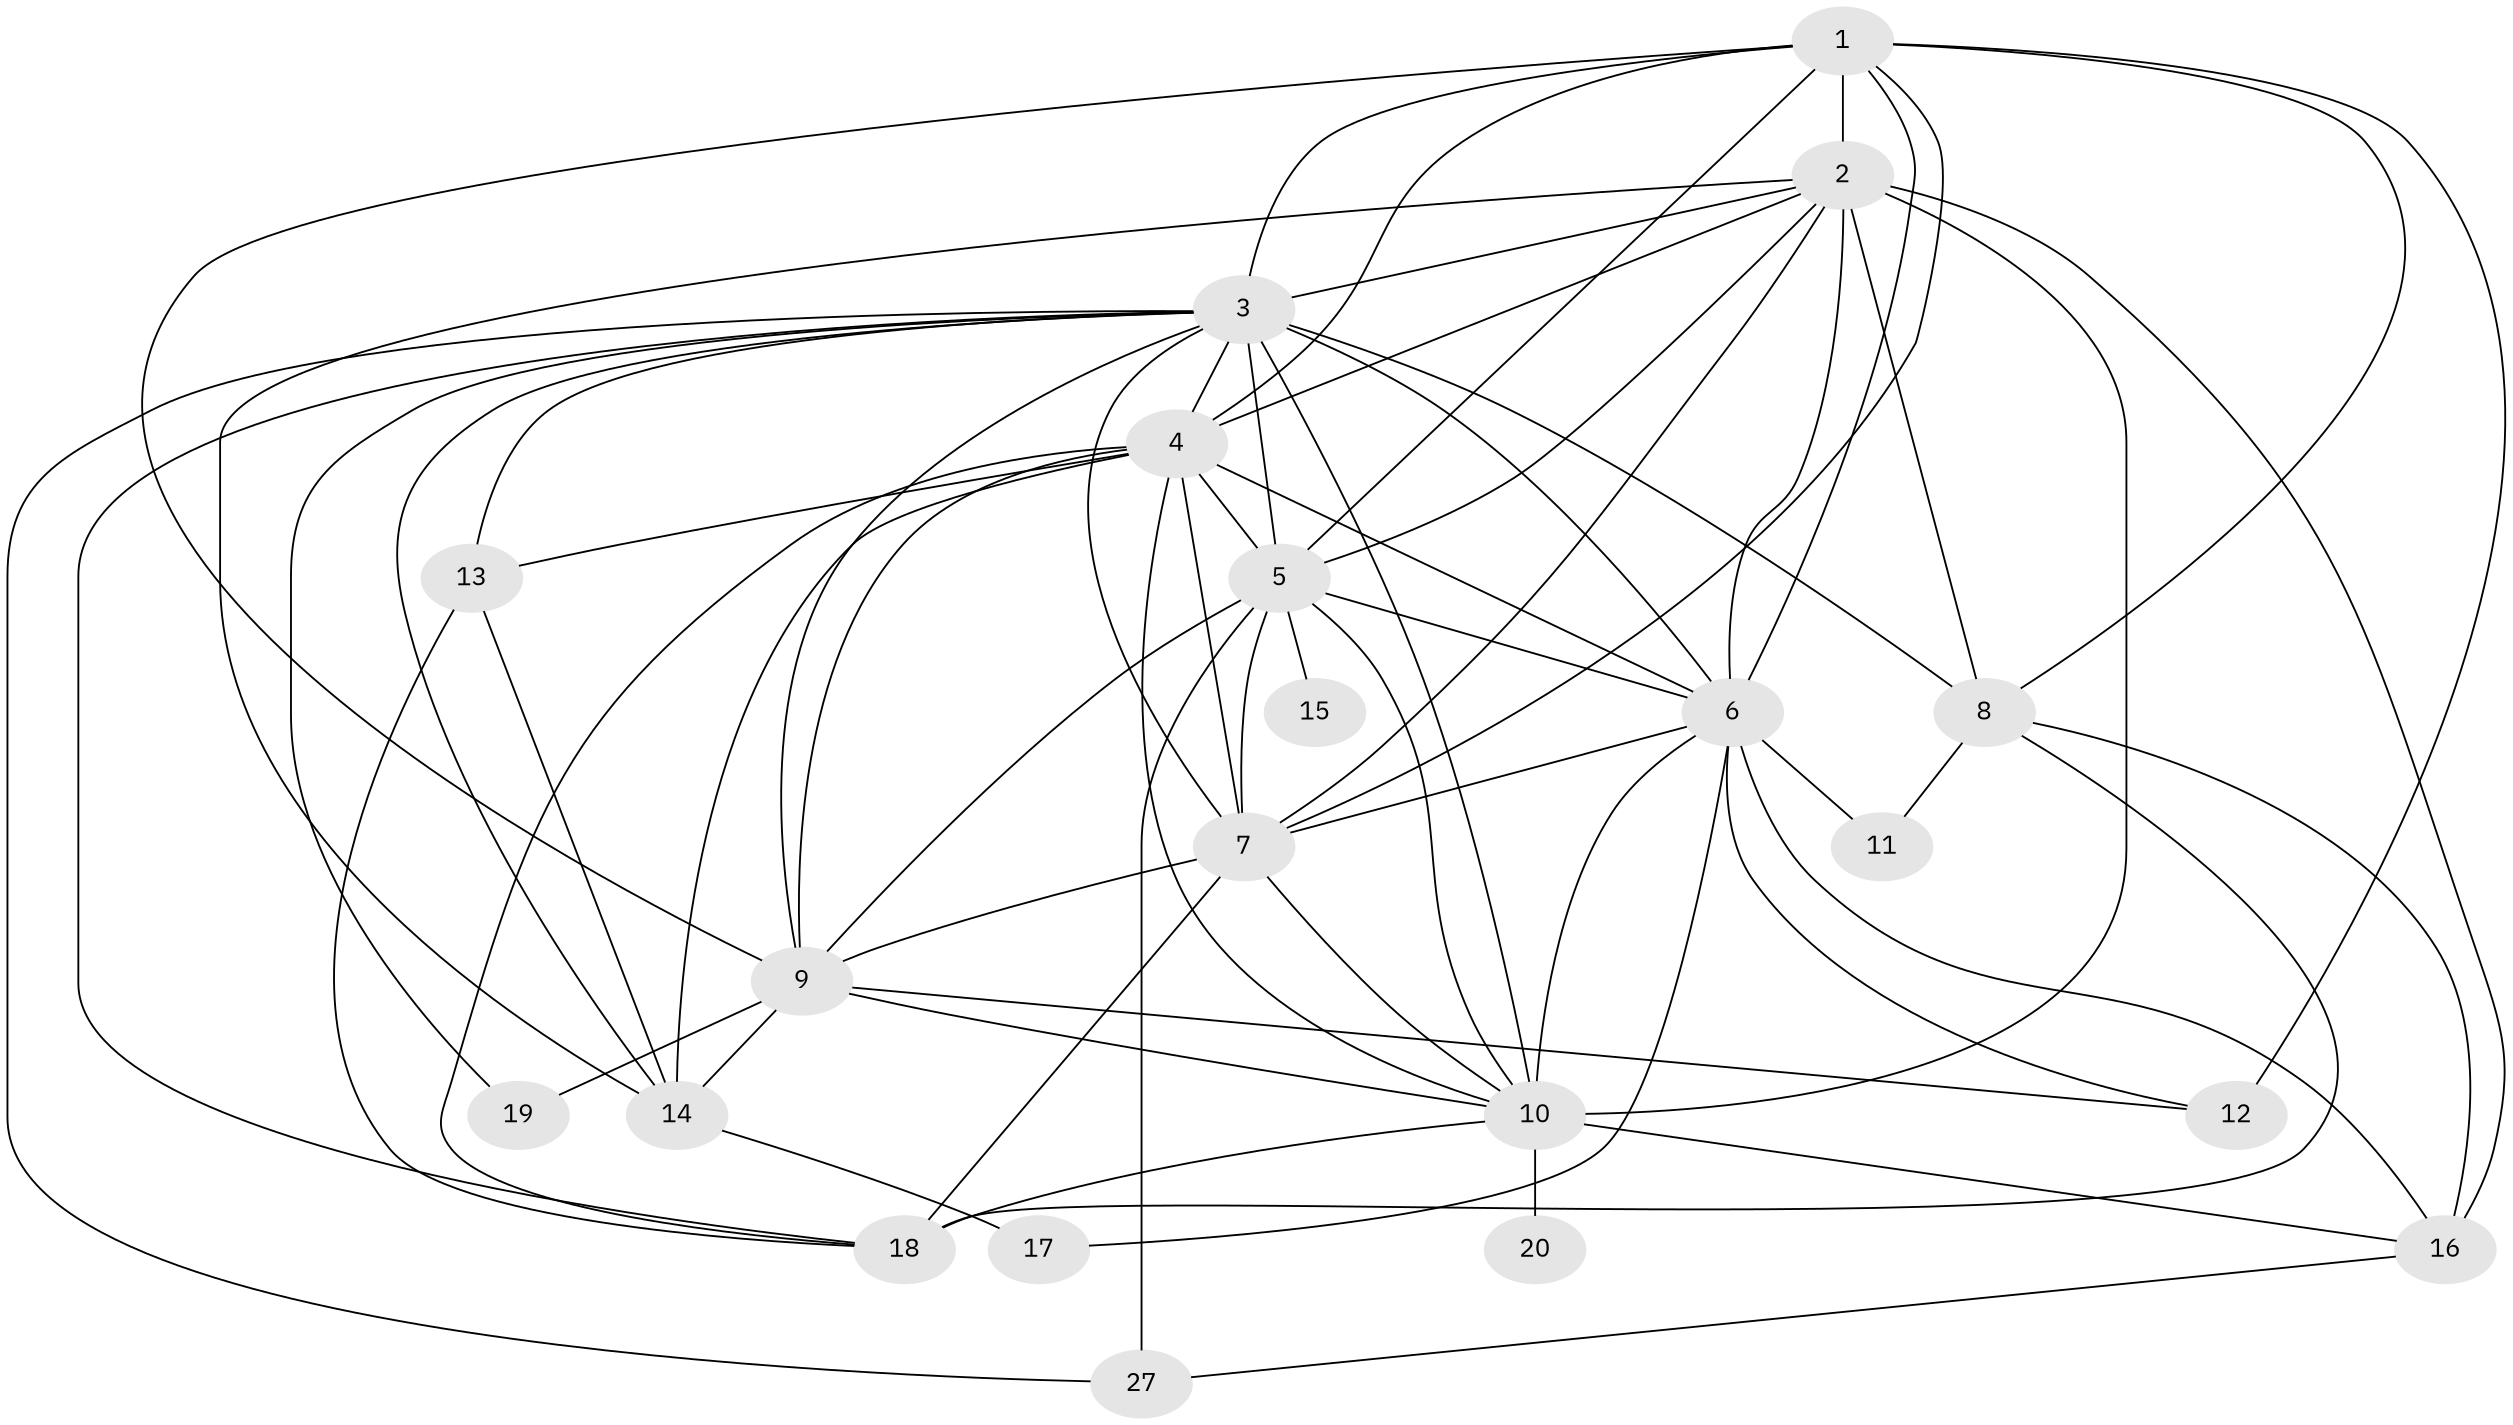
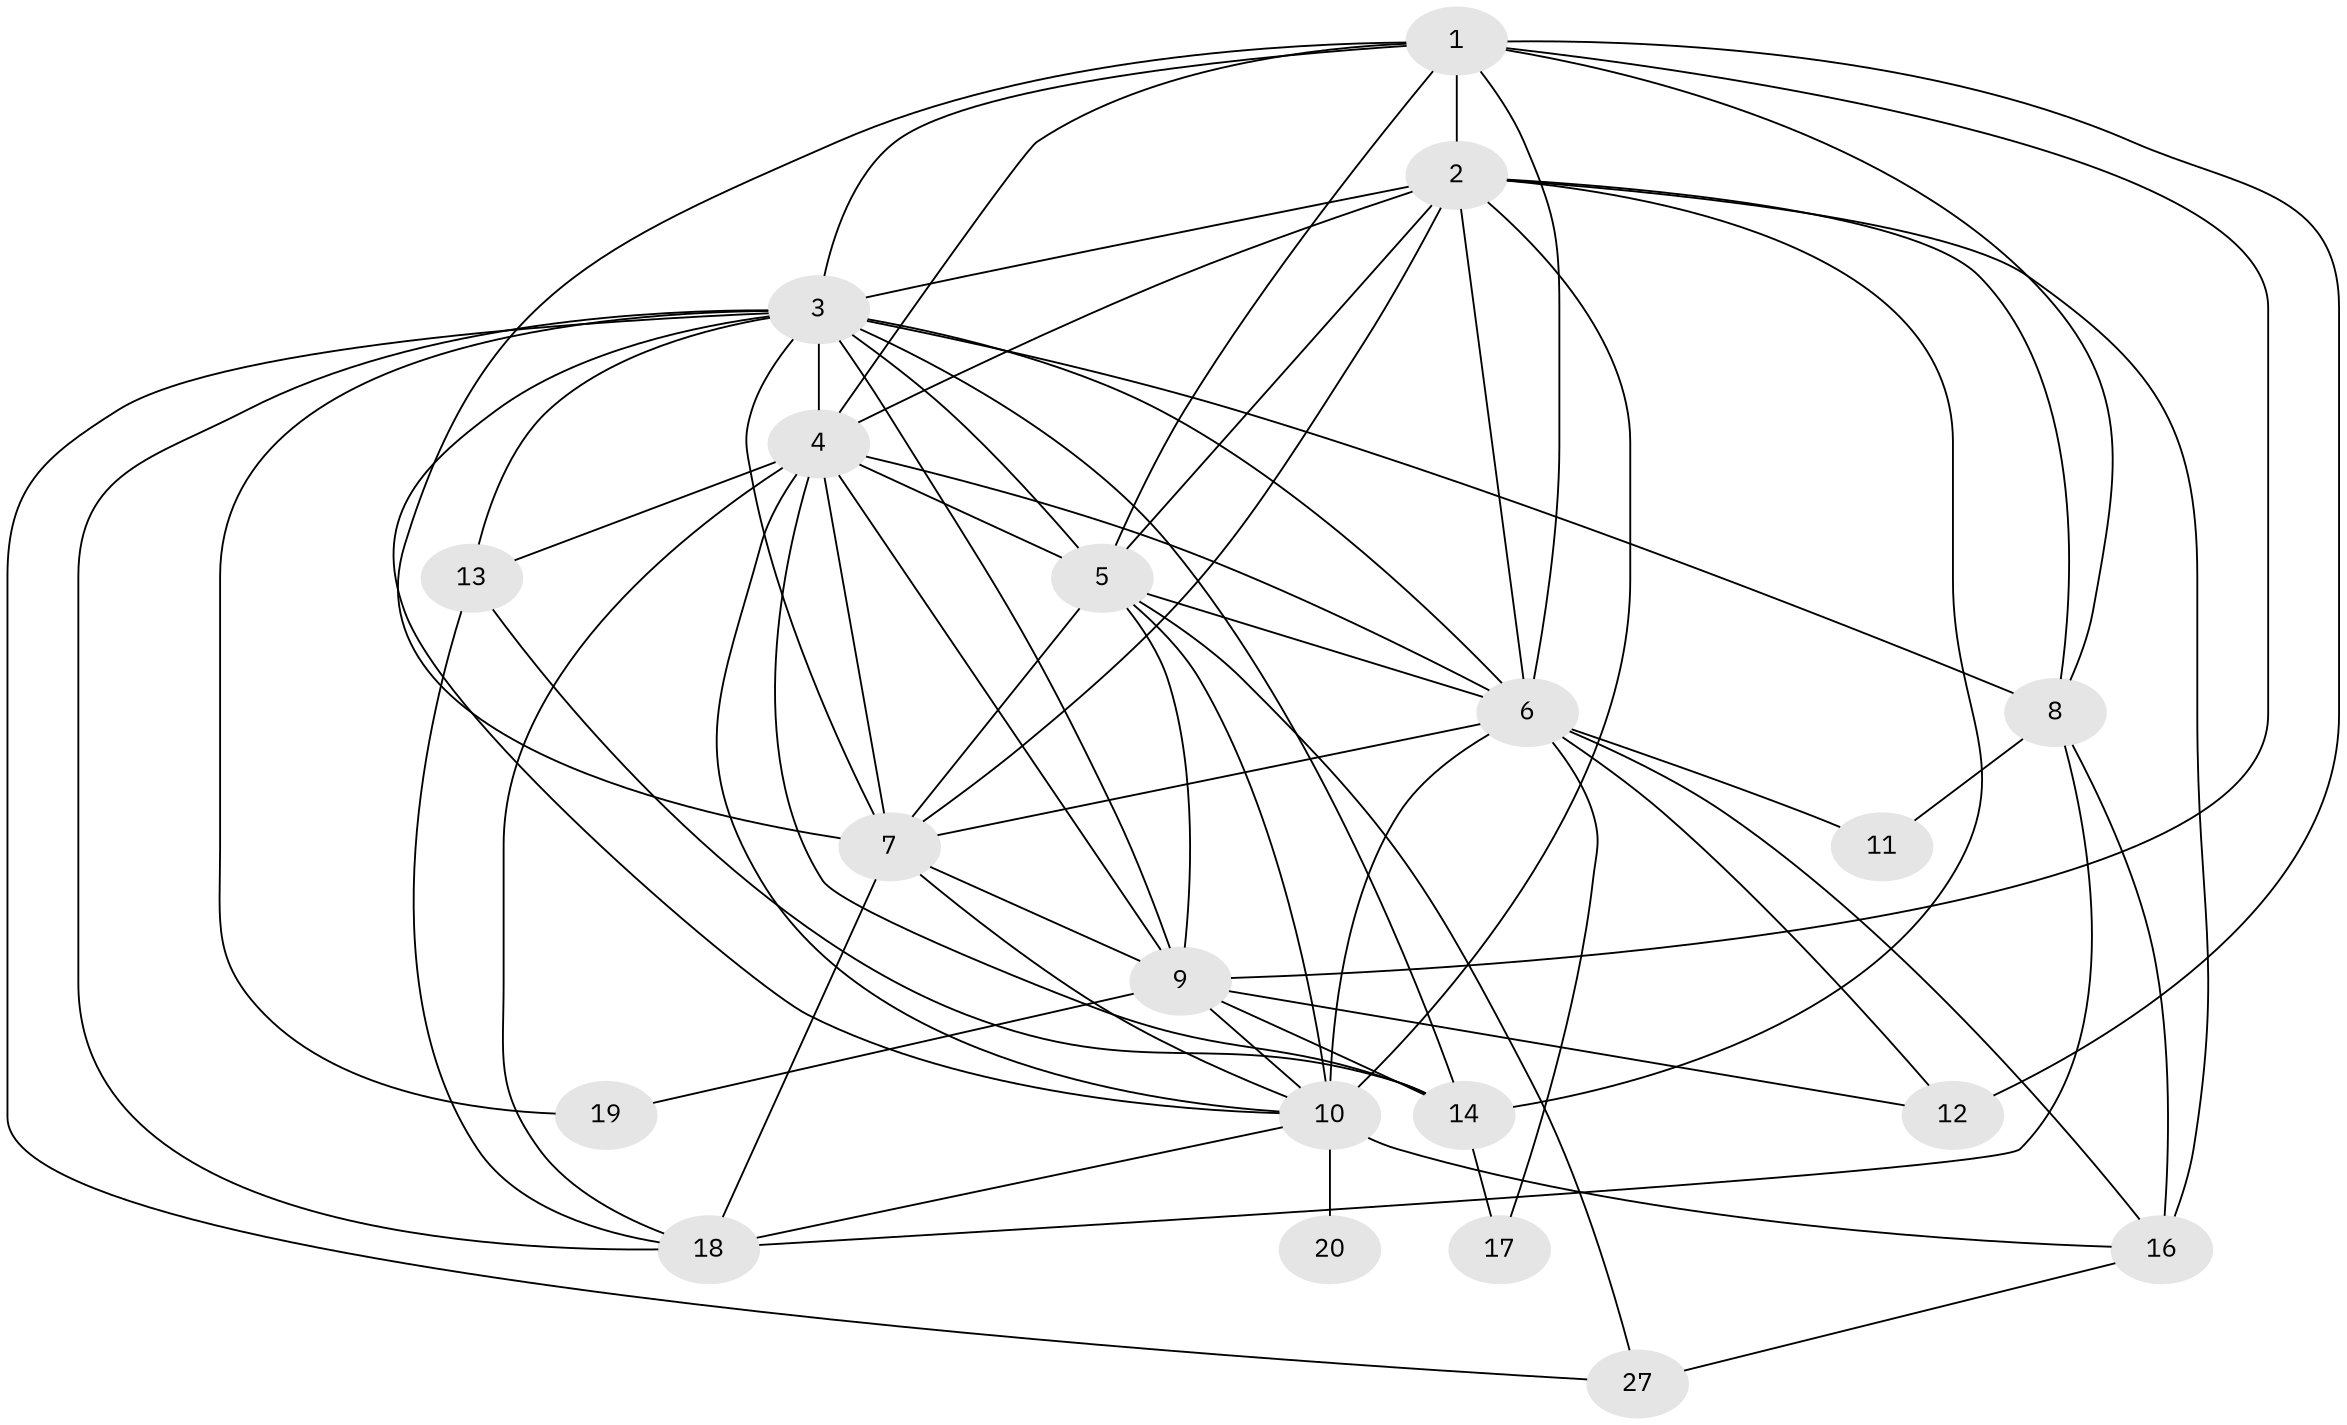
(1315, 713) -> none
